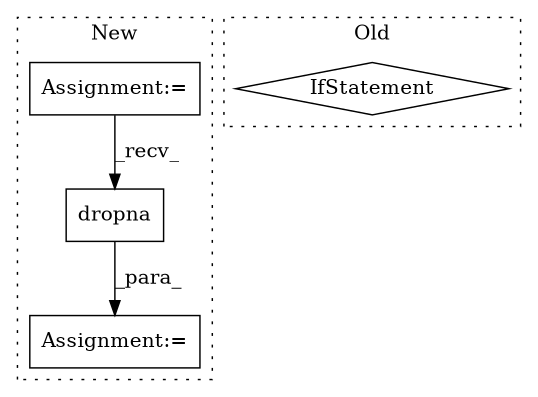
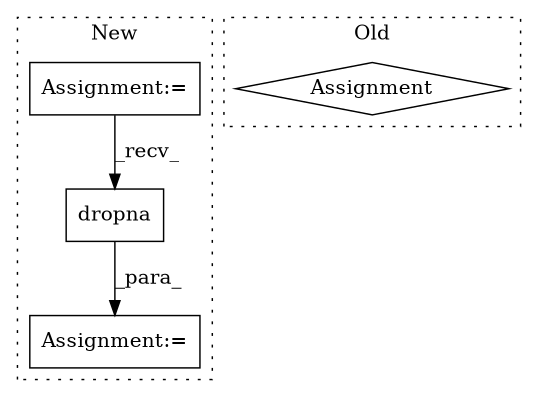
(372, 89) -> (372, 89)
